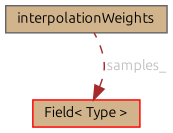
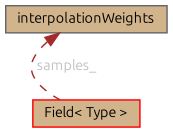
(104, 59) -> (33, 74)
